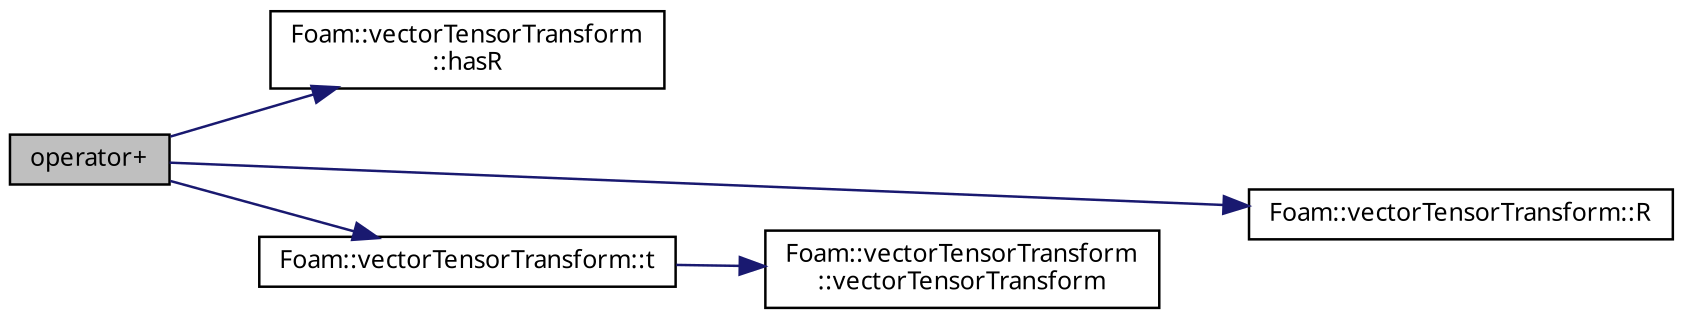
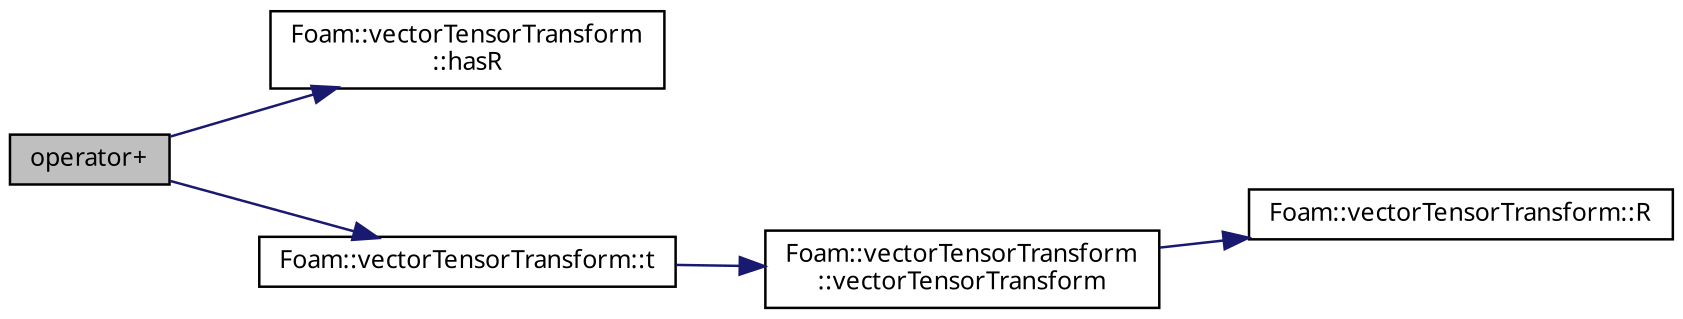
(697, 184) -> (1192, 244)
